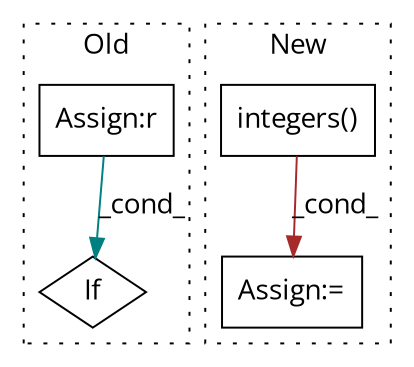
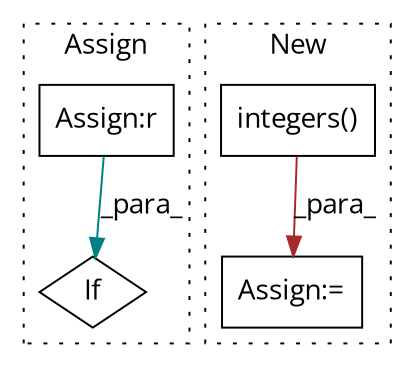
(107, 46) -> (107, 46)
(142, 206) -> (142, 206)
(336, 206) -> (336, 206)
